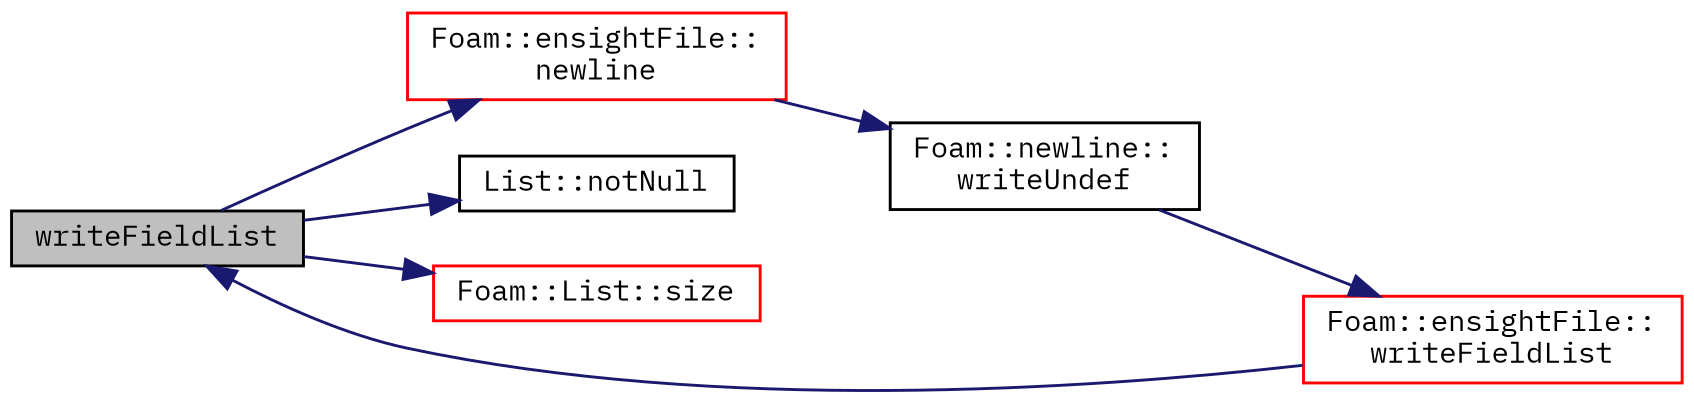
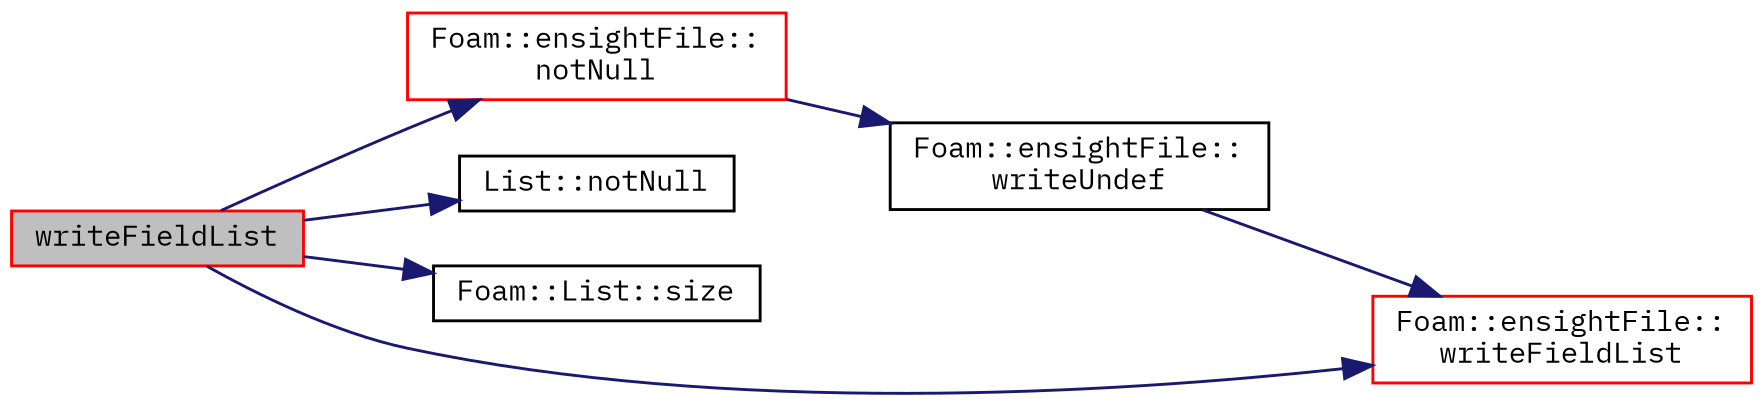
(597, 56) -> (597, 56)
(1045, 166) -> (1080, 166)
(158, 238) -> (158, 238)
(597, 293) -> (597, 293)
(760, 388) -> (766, 390)
